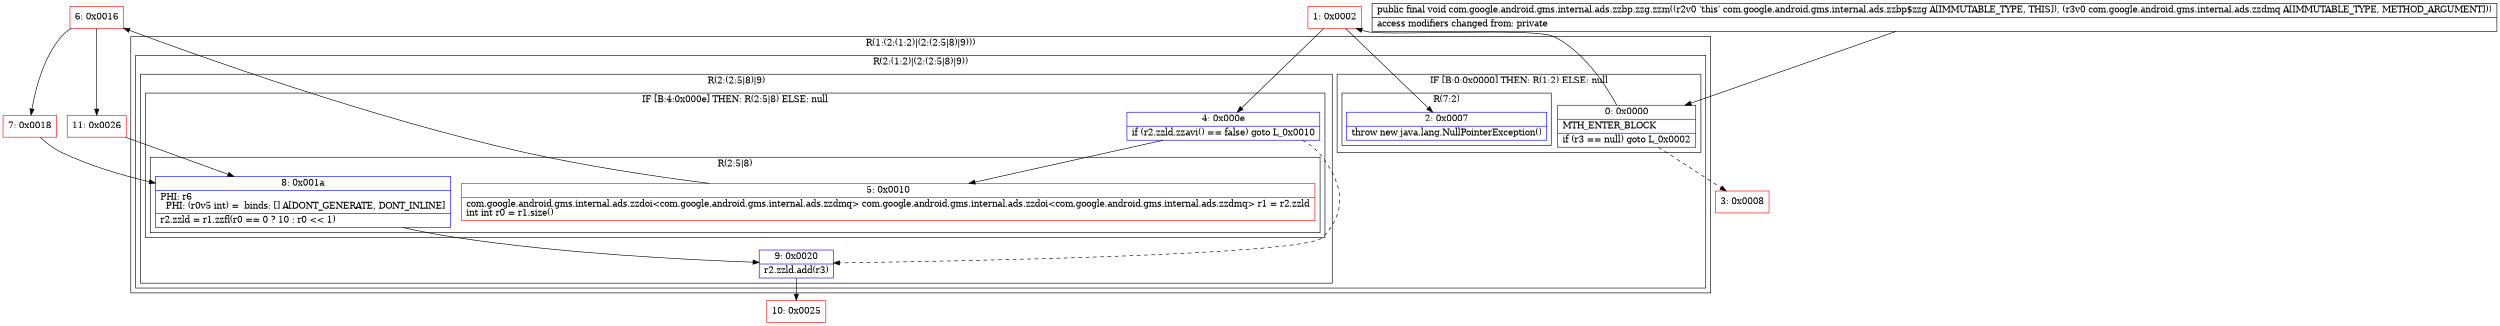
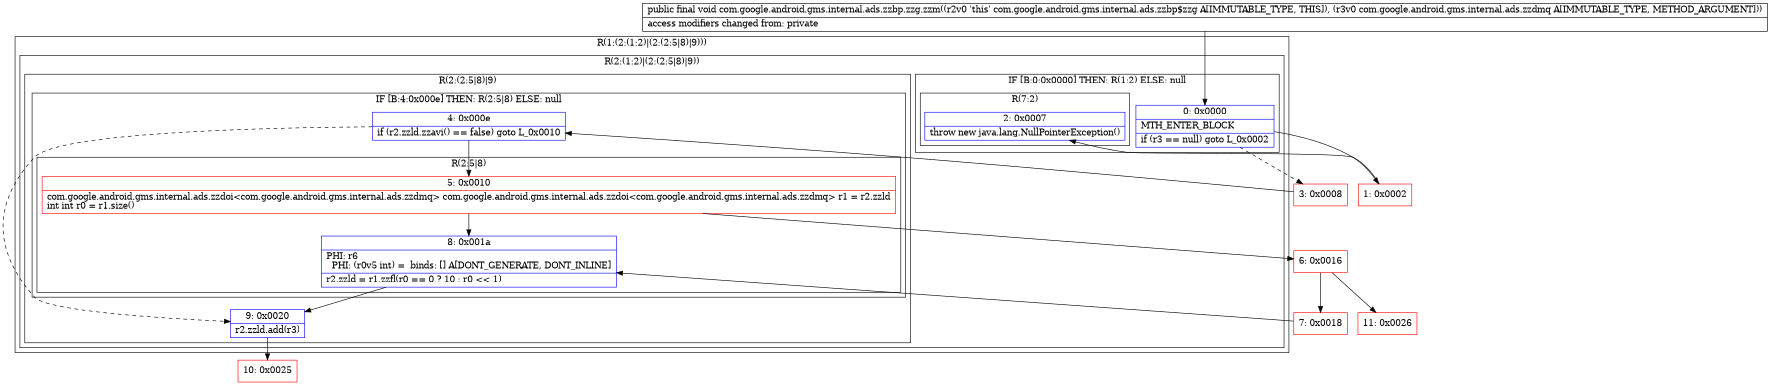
(1283, 68) -> (933, 160)
(169, 153) -> (469, 222)
